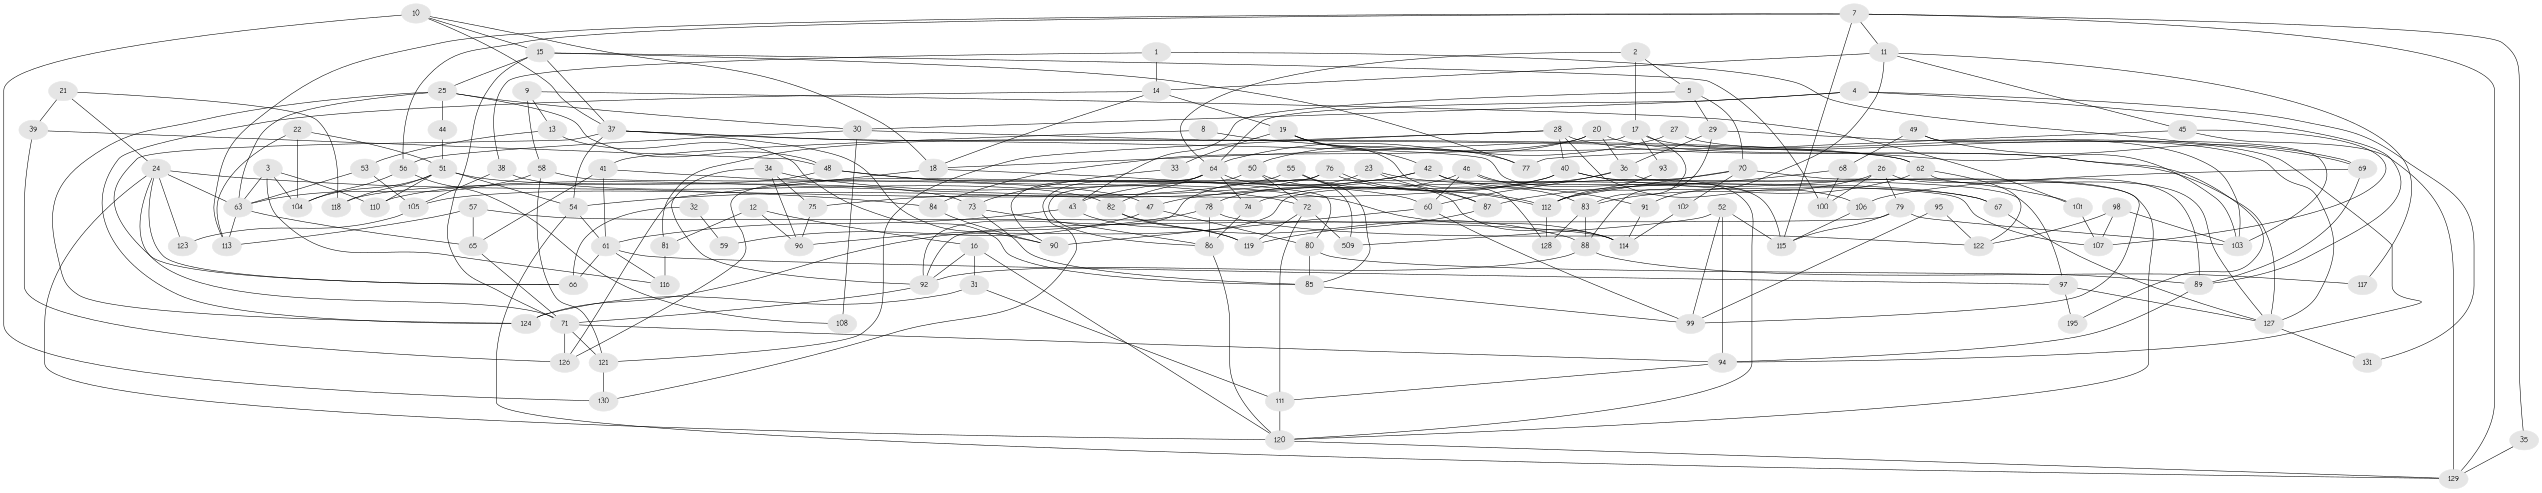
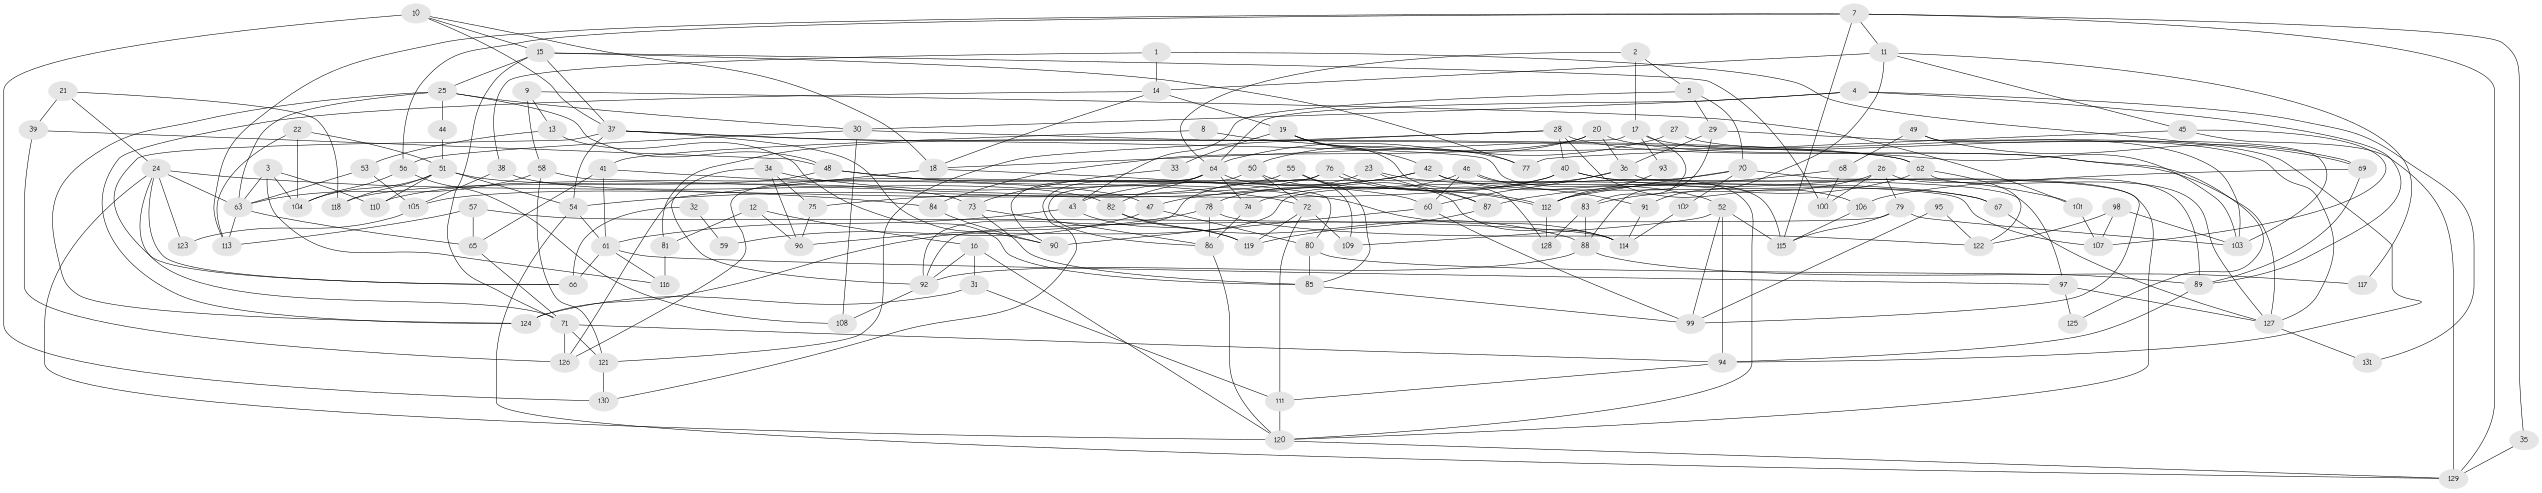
(1507, 188) -> (1575, 188)
(1348, 246) -> (1348, 246)
(745, 309) -> (877, 307)
(2073, 324) -> (2073, 324)
